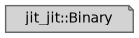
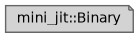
(69, 19) -> (69, 19)
